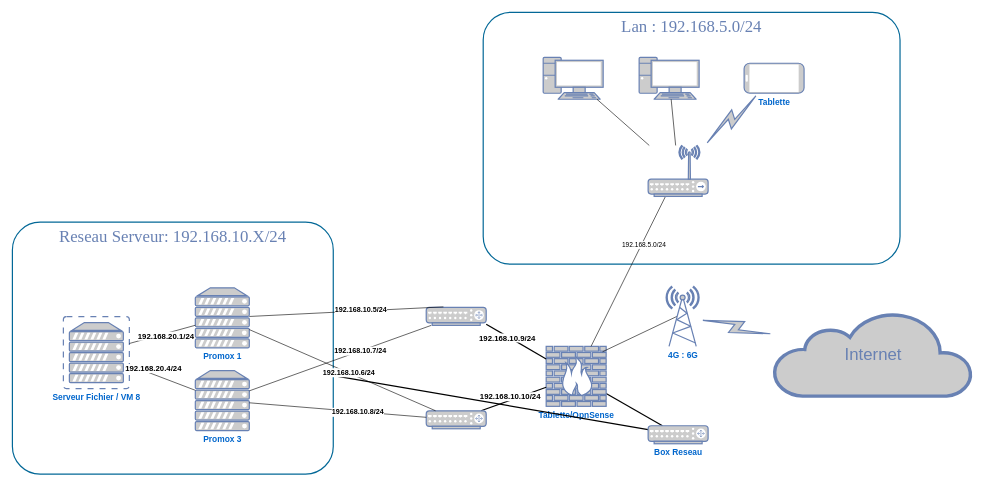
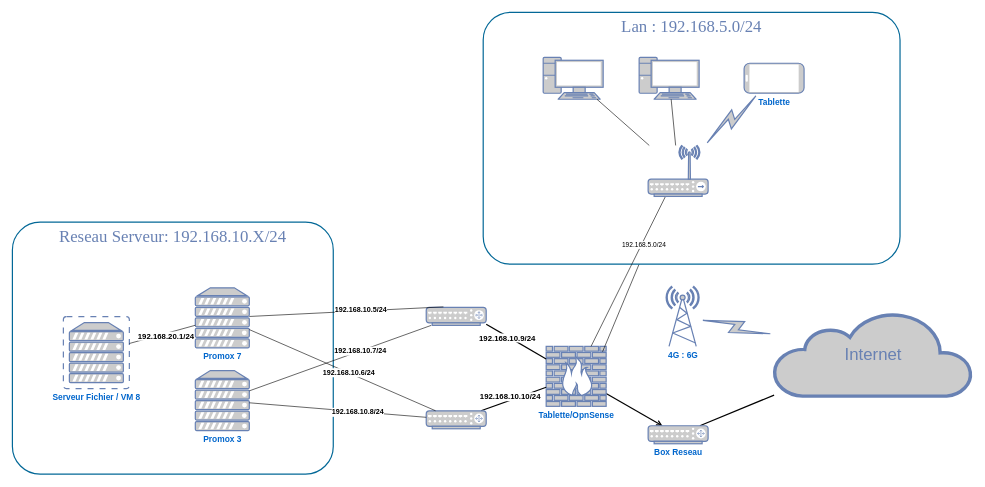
(639, 335) -> (621, 308)
(223, 356) -> (223, 356)
(162, 378) -> none
(512, 406) -> (737, 411)
(658, 423) -> (658, 423)
